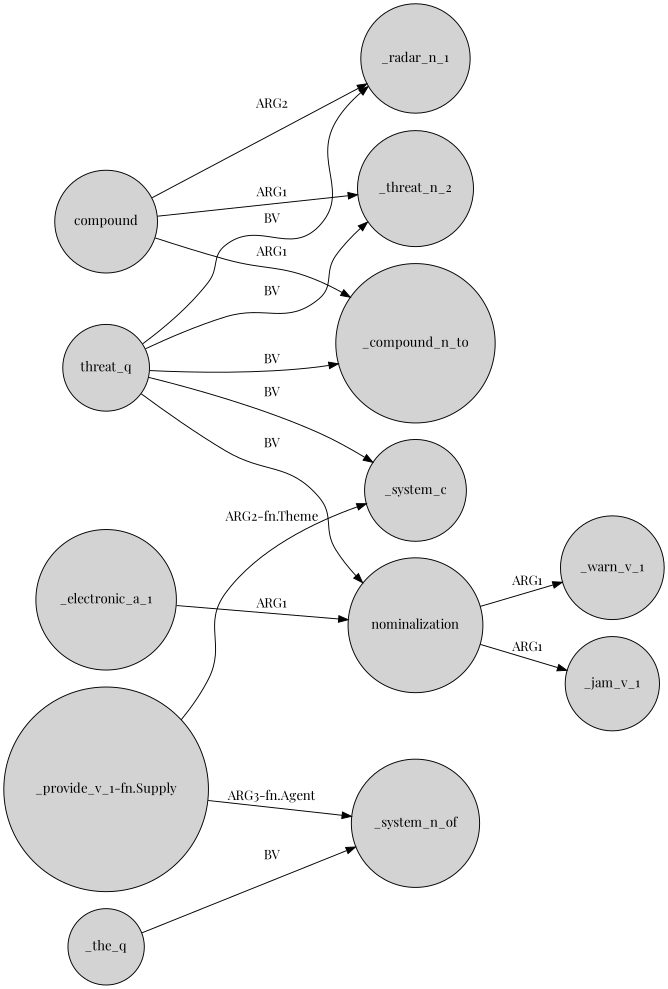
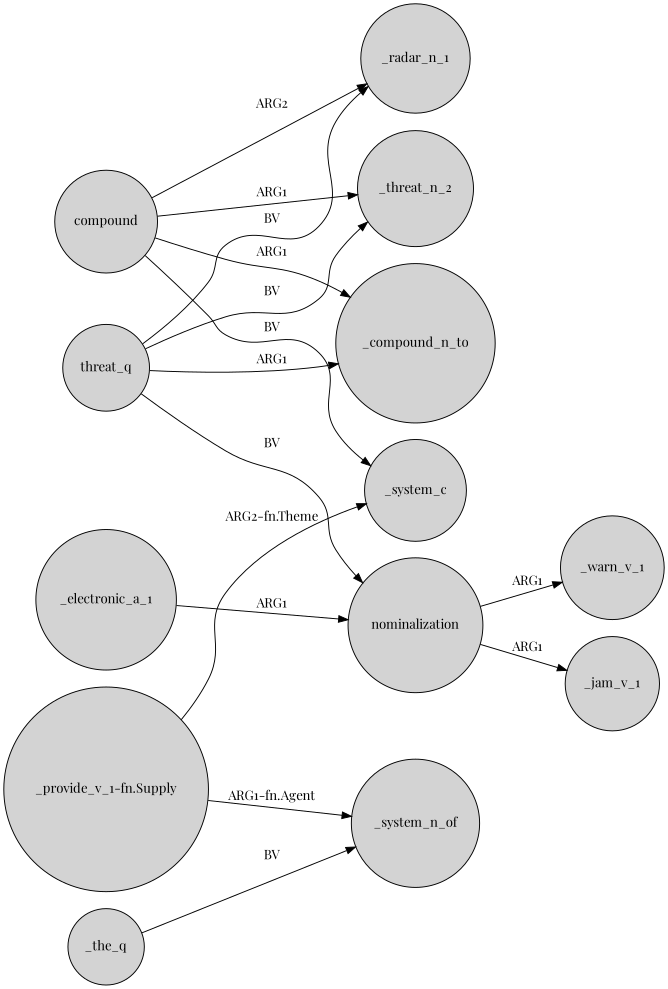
(272, 360) -> (272, 360)
(260, 410) -> (278, 340)
(272, 796) -> (272, 796)
